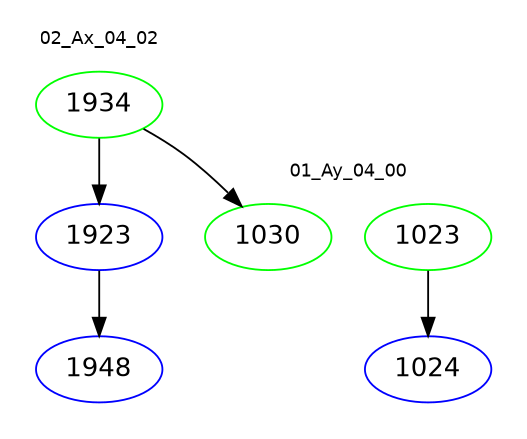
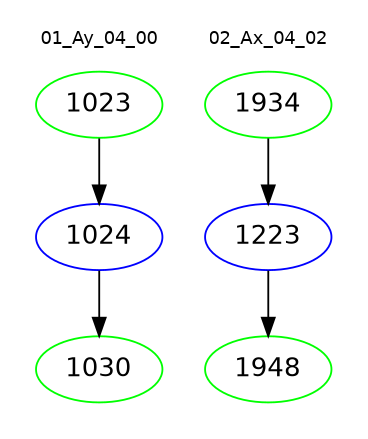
(203, 169) -> (99, 294)
(99, 237) -> (268, 237)
(99, 369) -> (268, 369)
